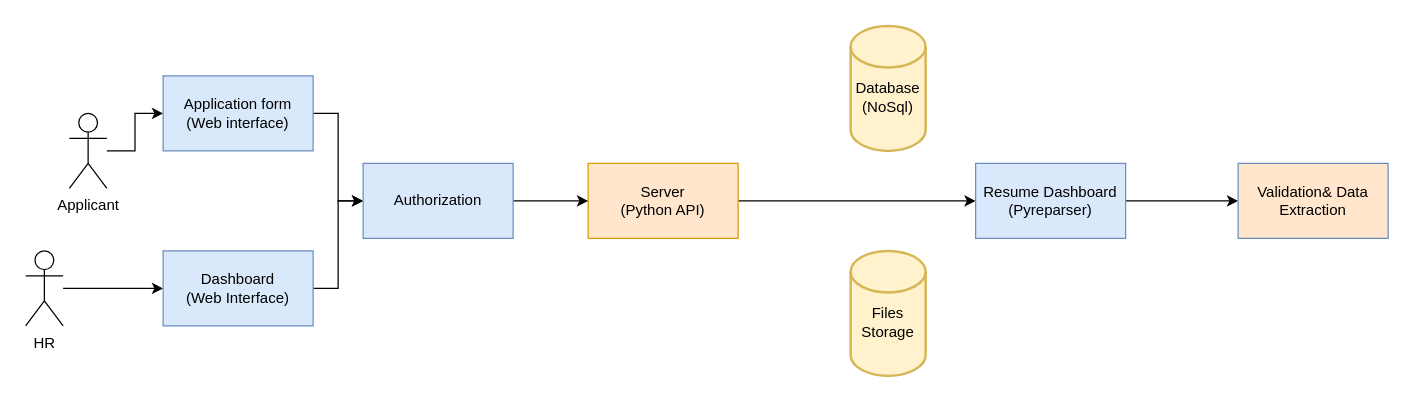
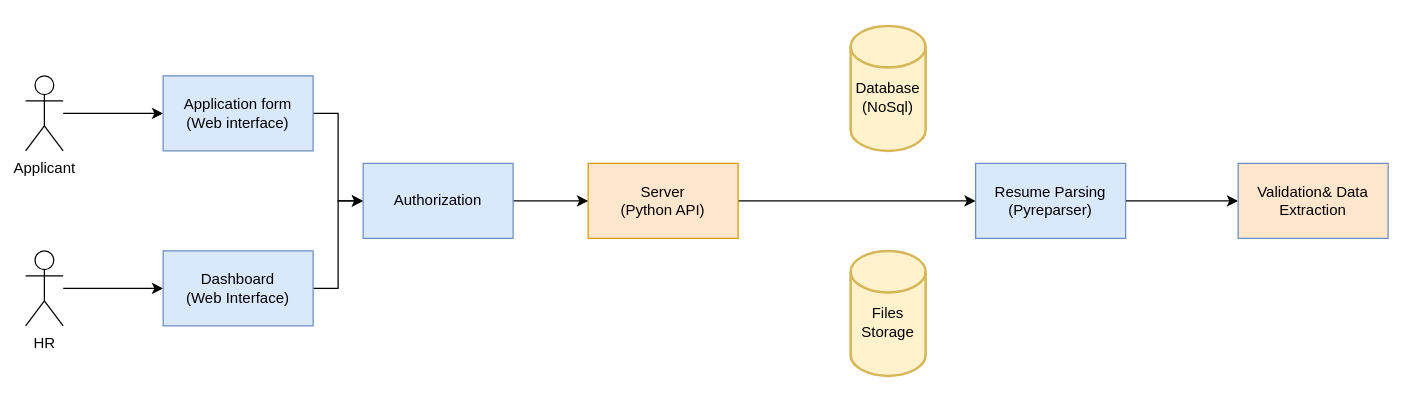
(88, 151) -> (44, 113)
(1051, 201) -> (1051, 201)
